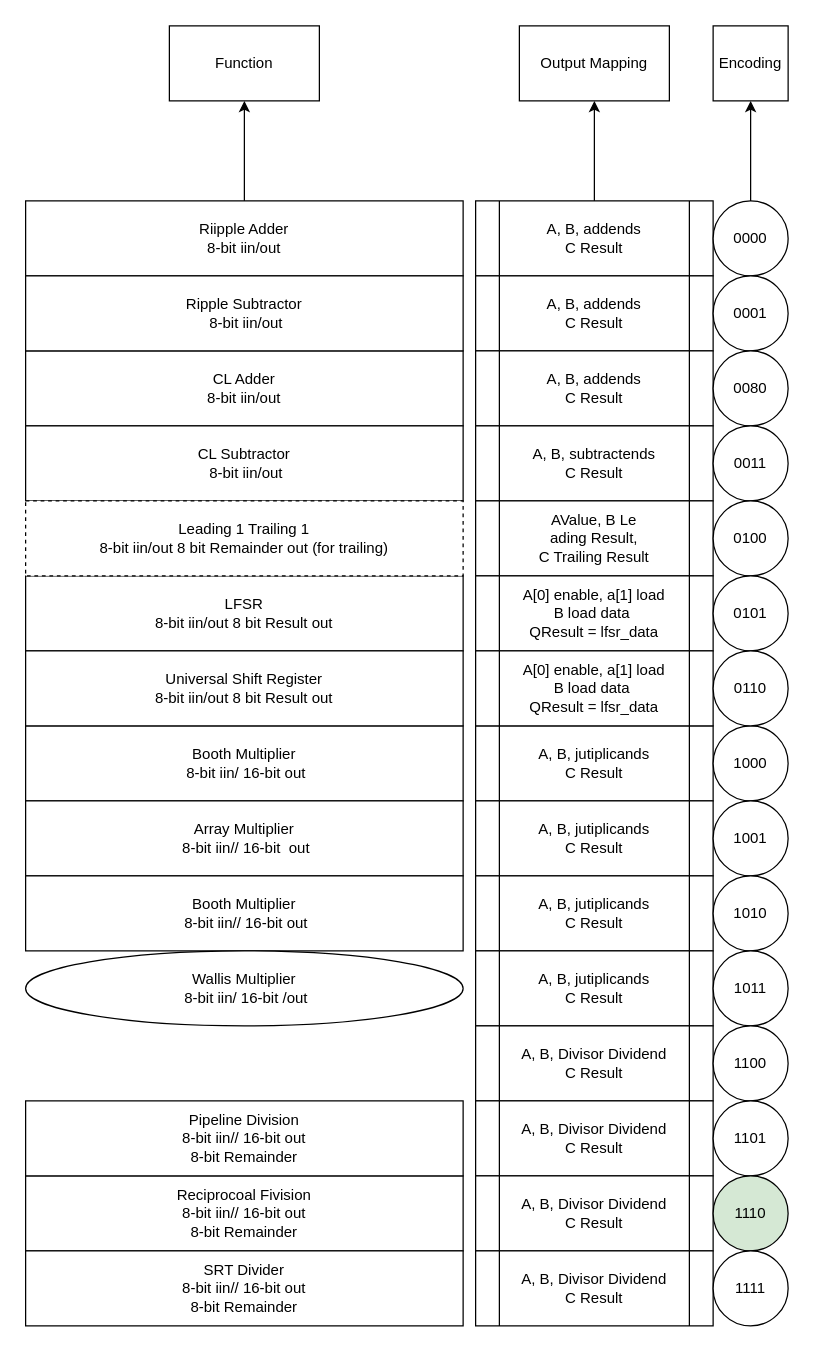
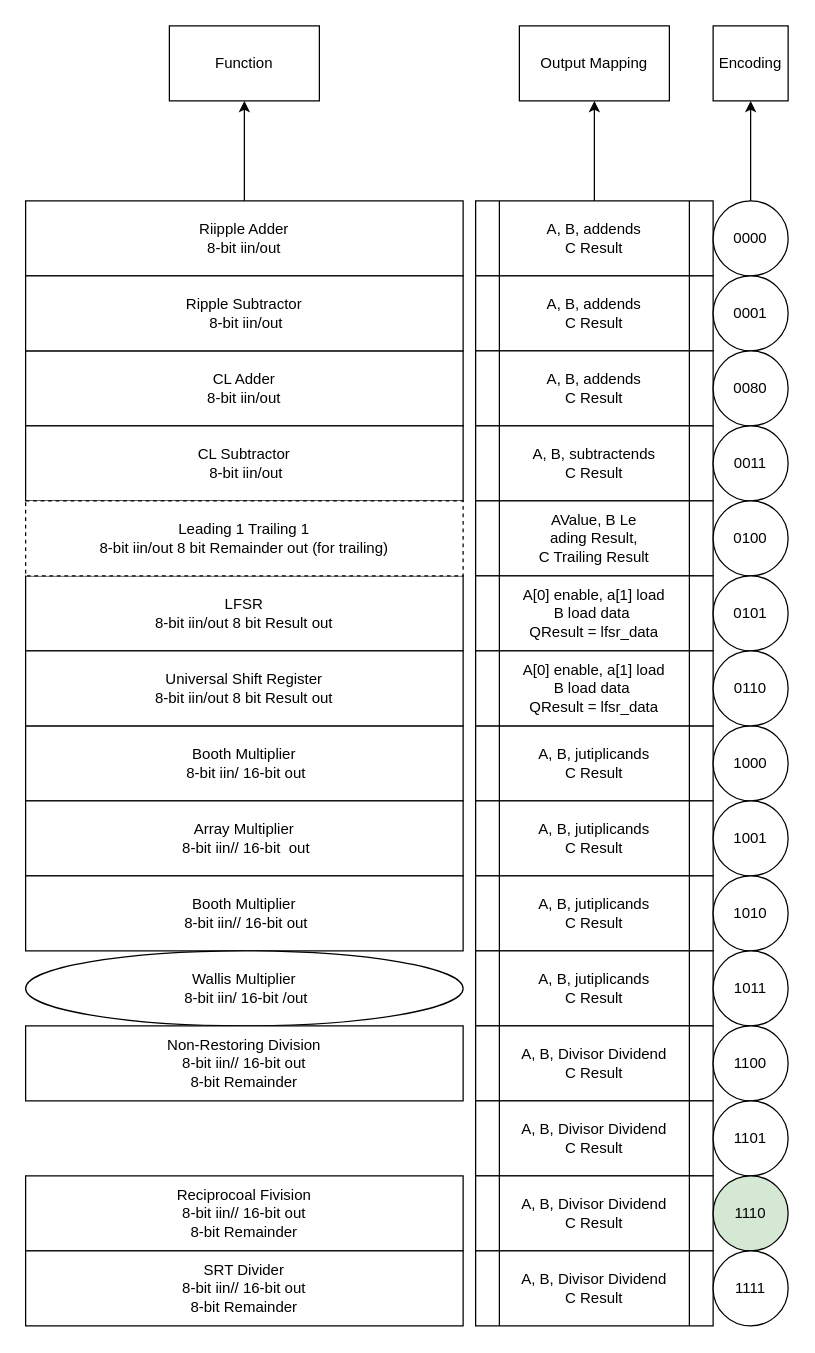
none -> (244, 1063)
(244, 1138) -> none
